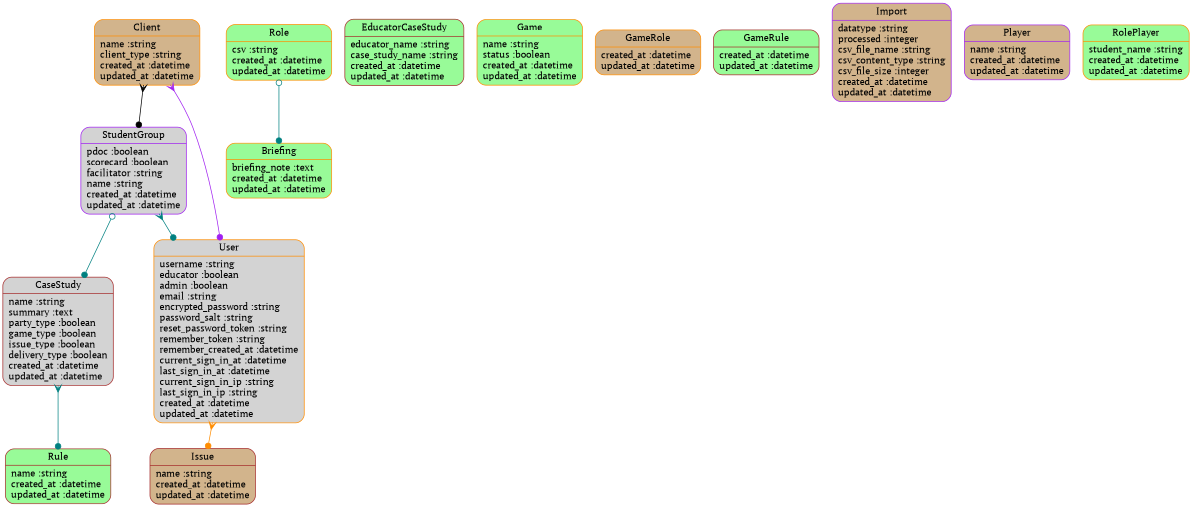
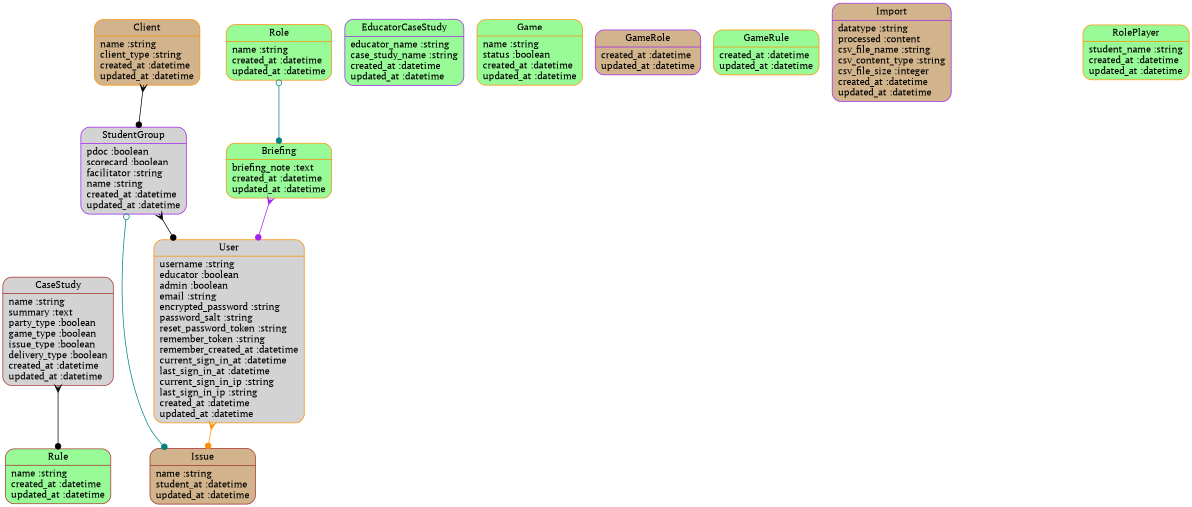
(878, 39) -> (879, 39)
(255, 50) -> (260, 50)
(404, 52) -> (404, 52)
(648, 52) -> (648, 52)
(766, 52) -> (766, 52)
(1017, 52) -> none
(204, 160) -> (264, 220)
(167, 227) -> (167, 227)
(98, 246) -> (125, 336)
(58, 418) -> (58, 418)
(201, 484) -> (202, 484)
